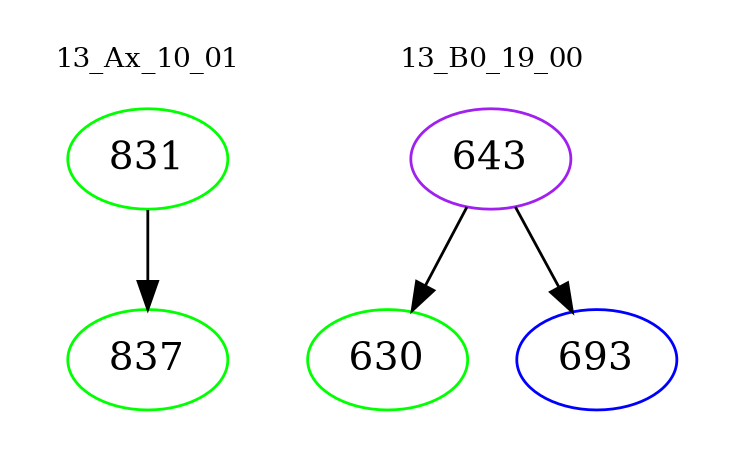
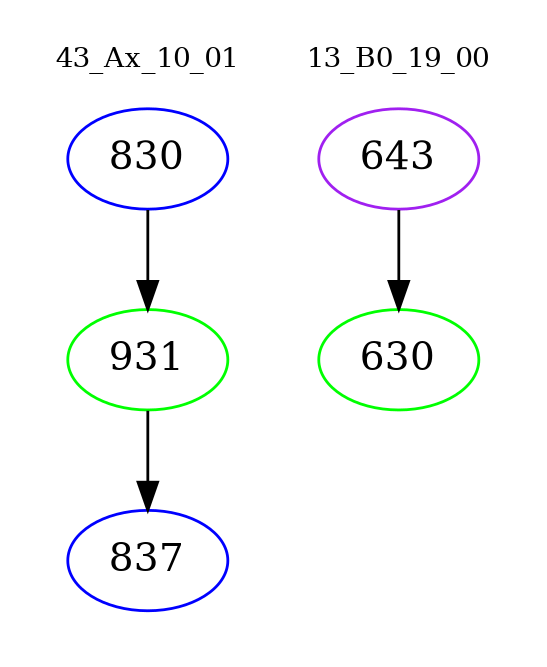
(148, 60) -> (148, 60)
(148, 159) -> (148, 360)
none -> (148, 159)
(148, 360) -> (148, 561)
(597, 360) -> none
